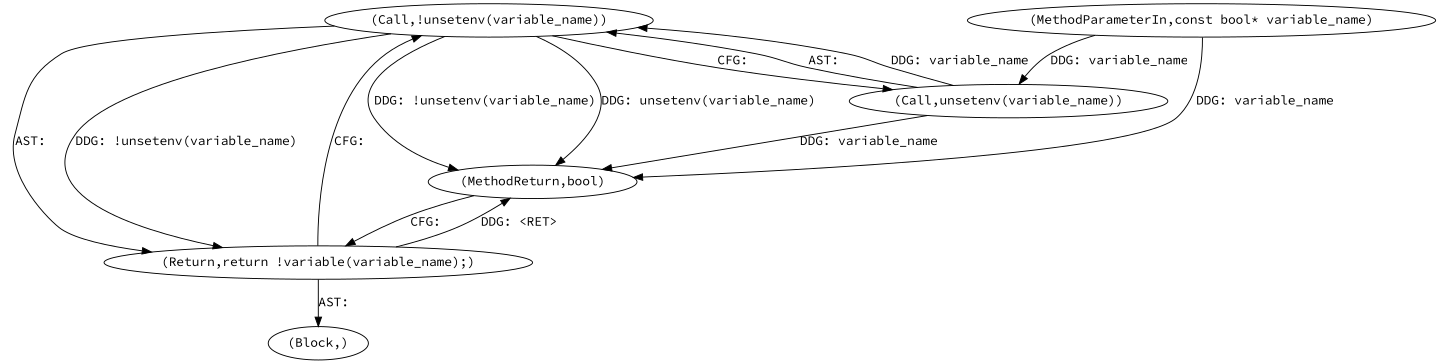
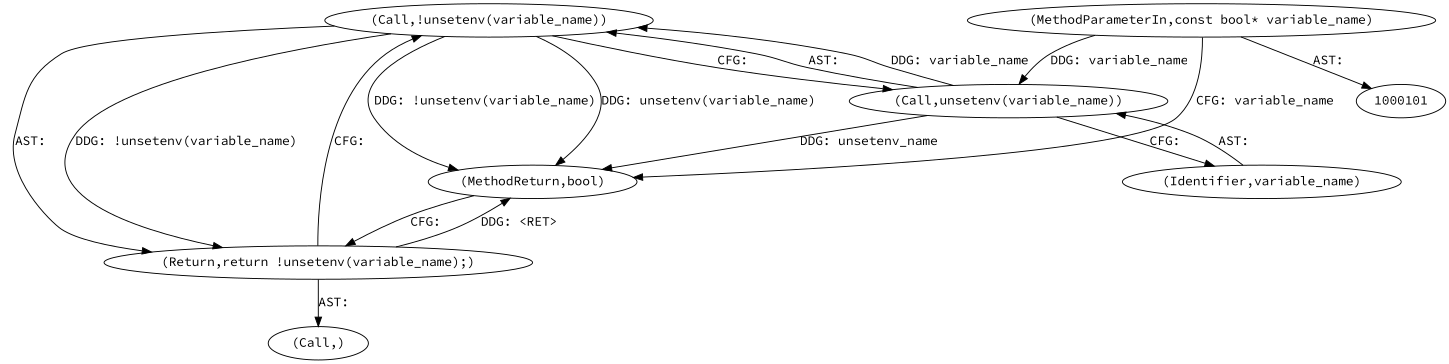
(1265, 101) -> (1265, 101)
none -> (1401, 101)
(869, 141) -> (869, 141)
none -> (1262, 182)
(318, 263) -> (318, 263)
(318, 343) -> (318, 343)
